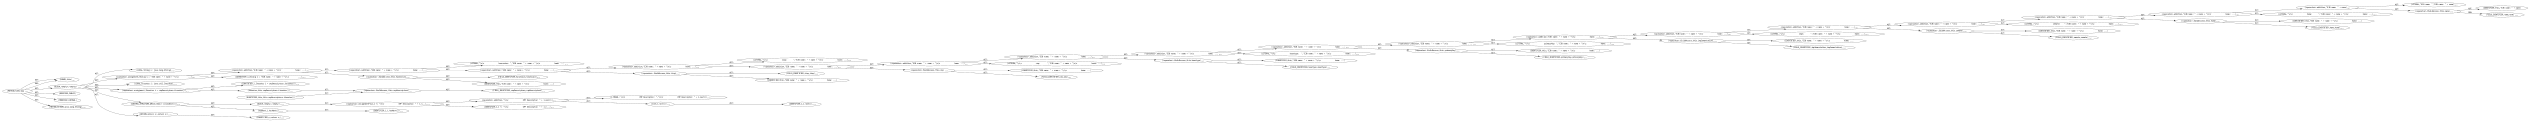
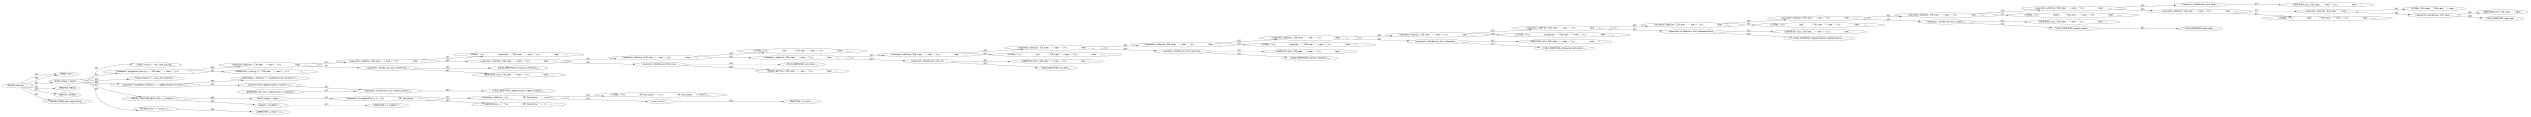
(2264, 25) -> (2138, 29)
